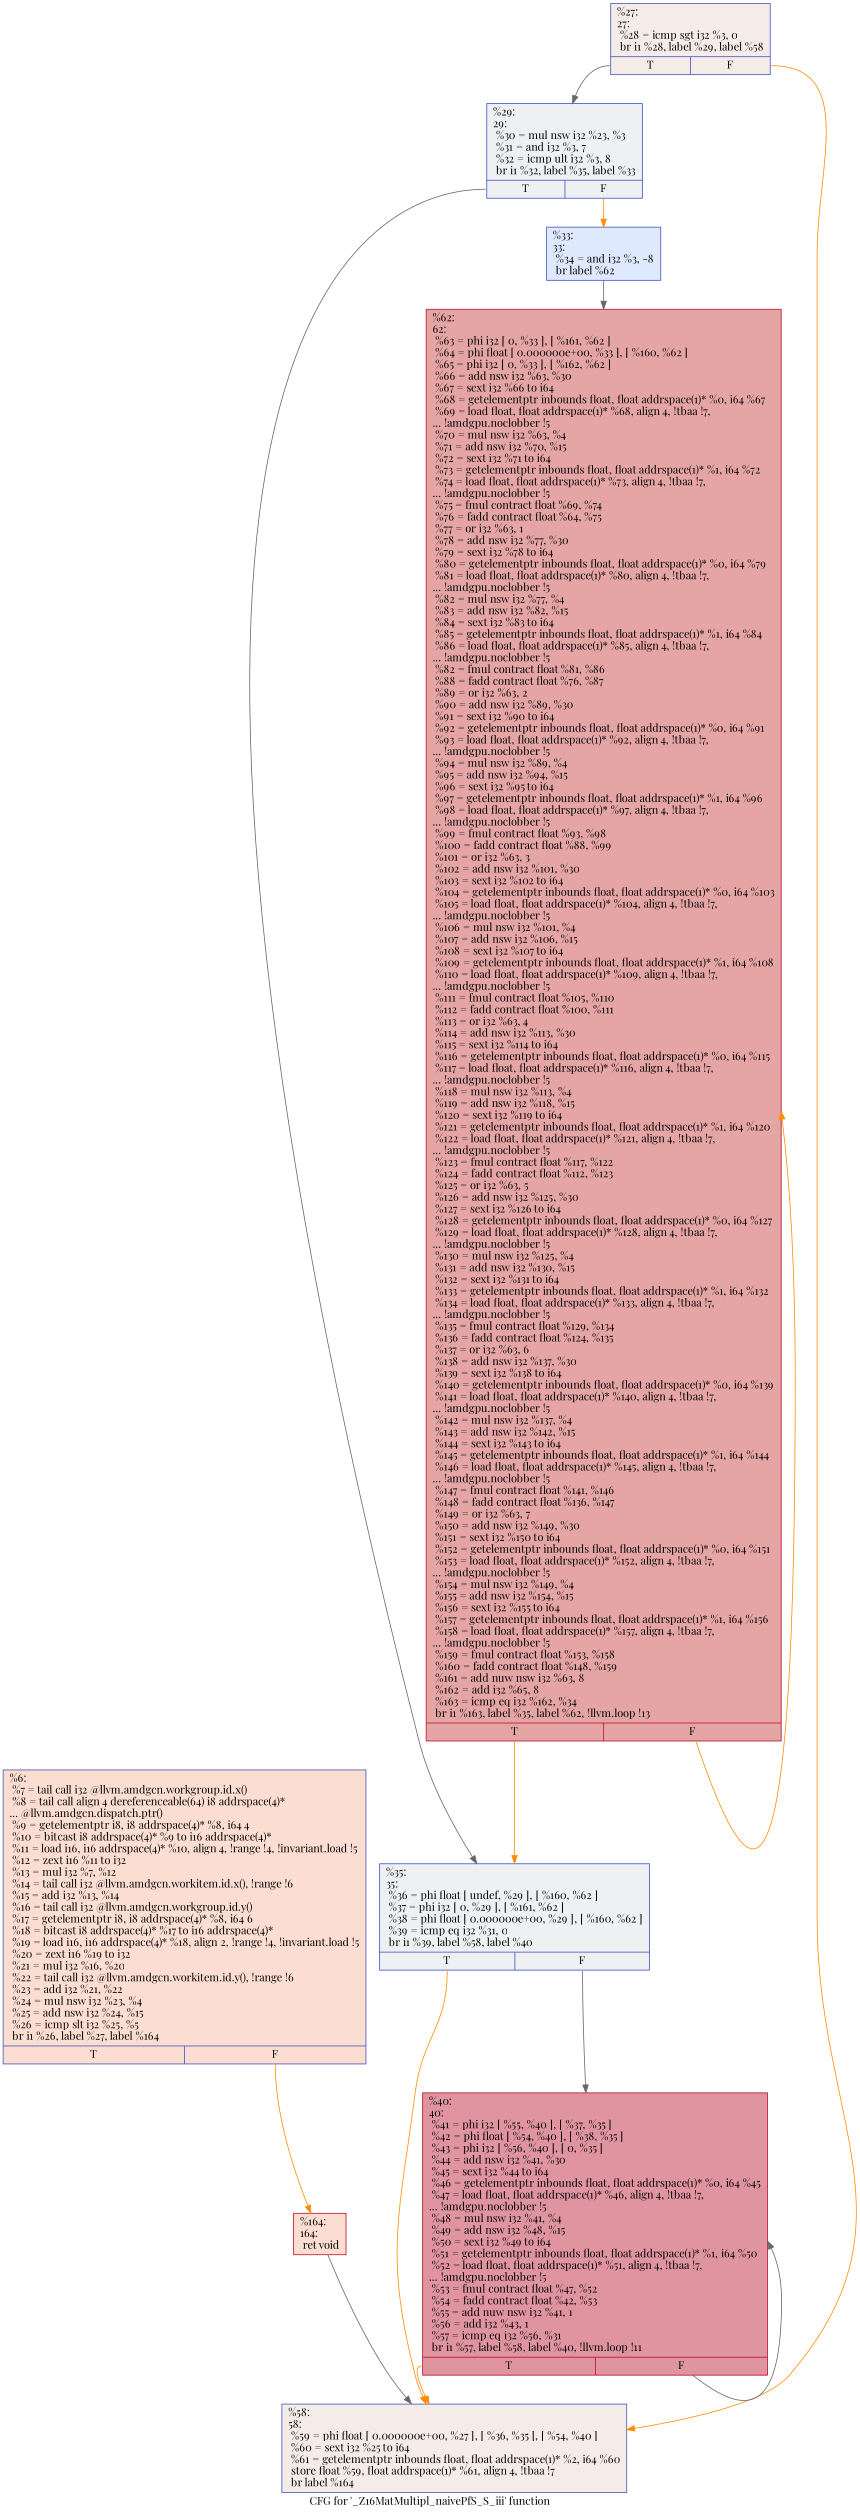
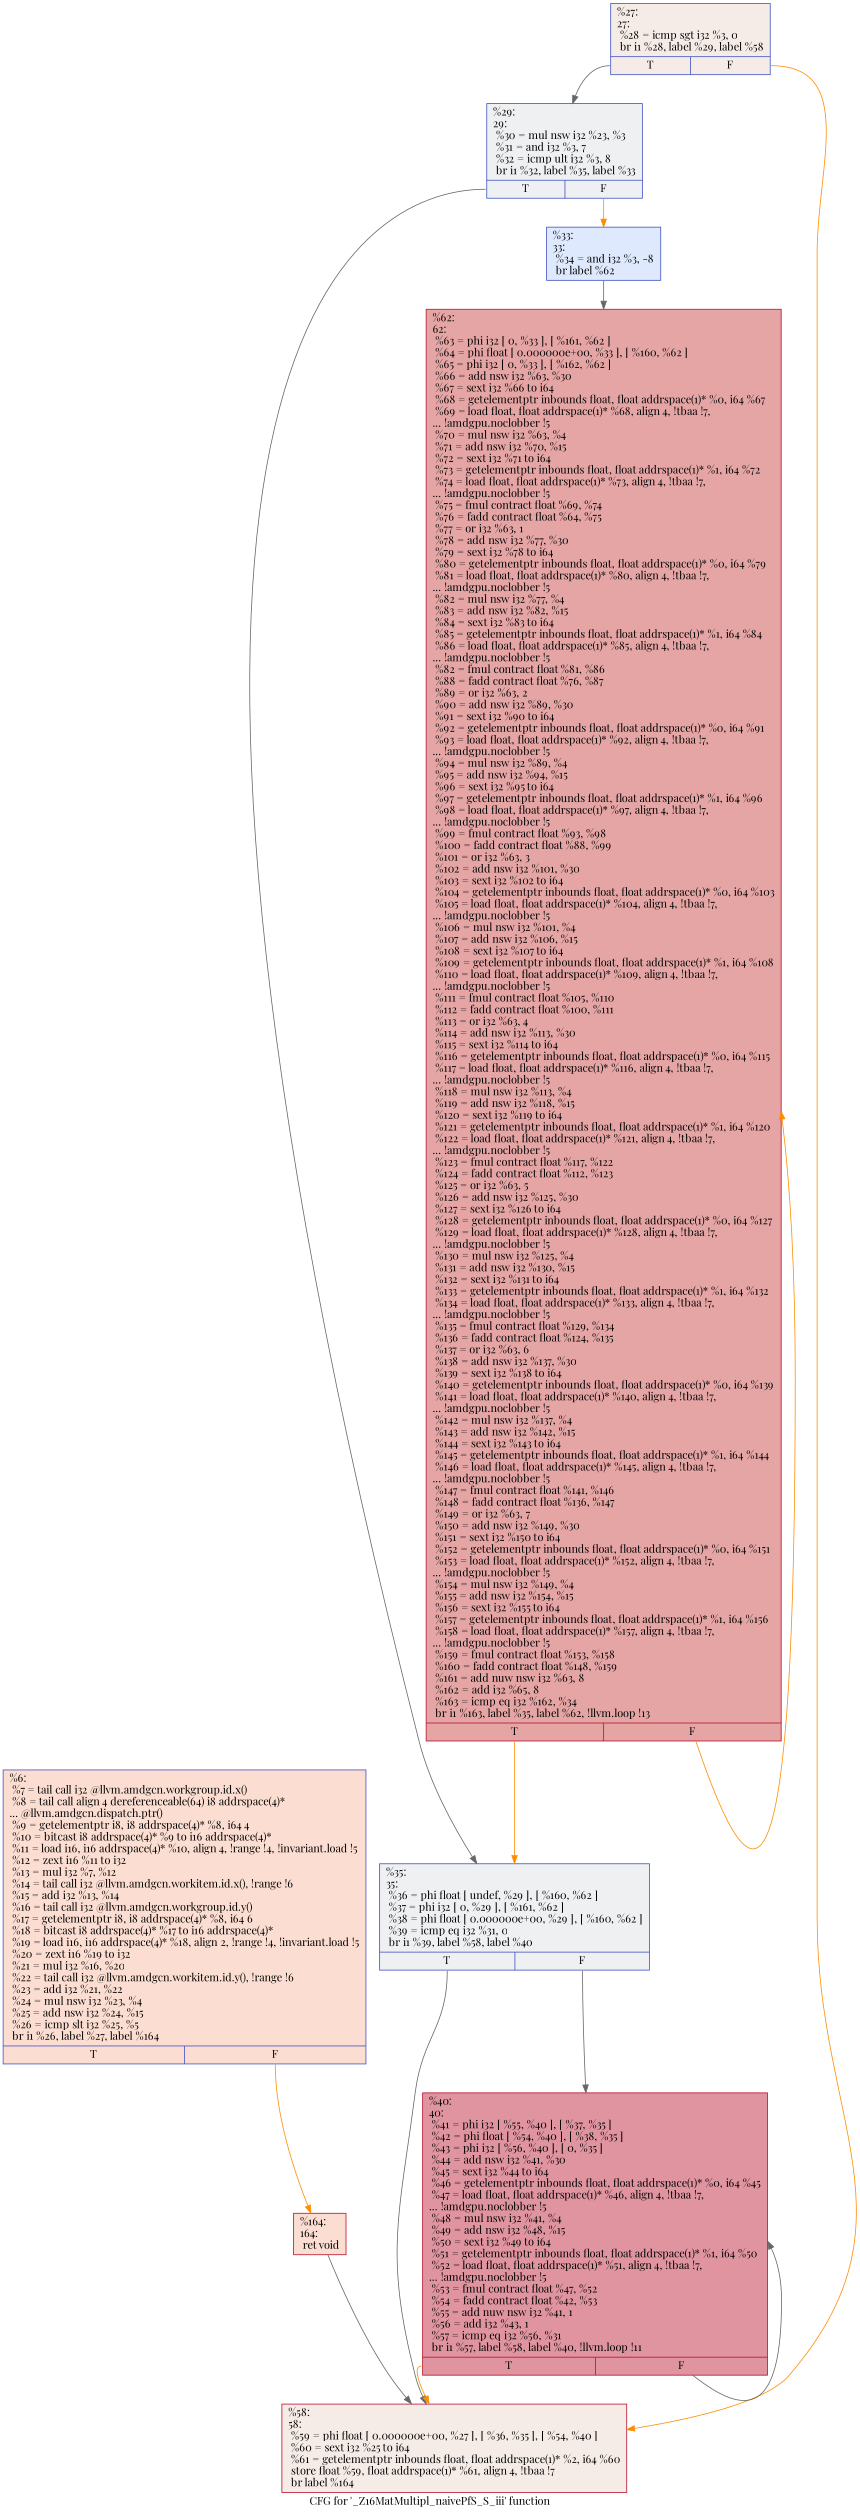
(403, 2183) -> (403, 2183)
(454, 2448) -> (454, 2448)
